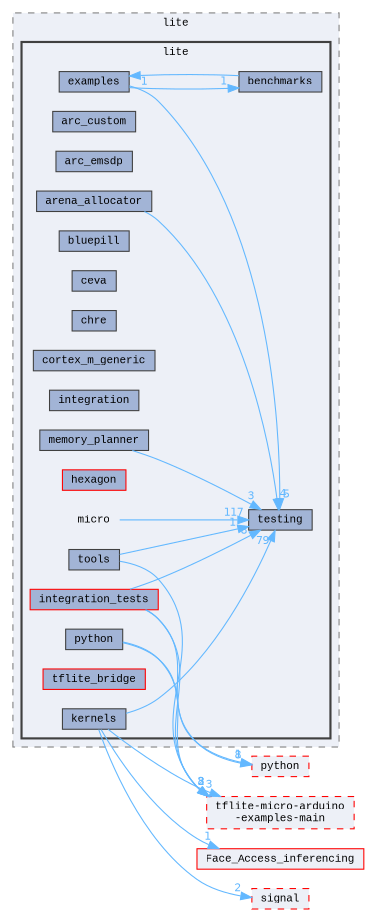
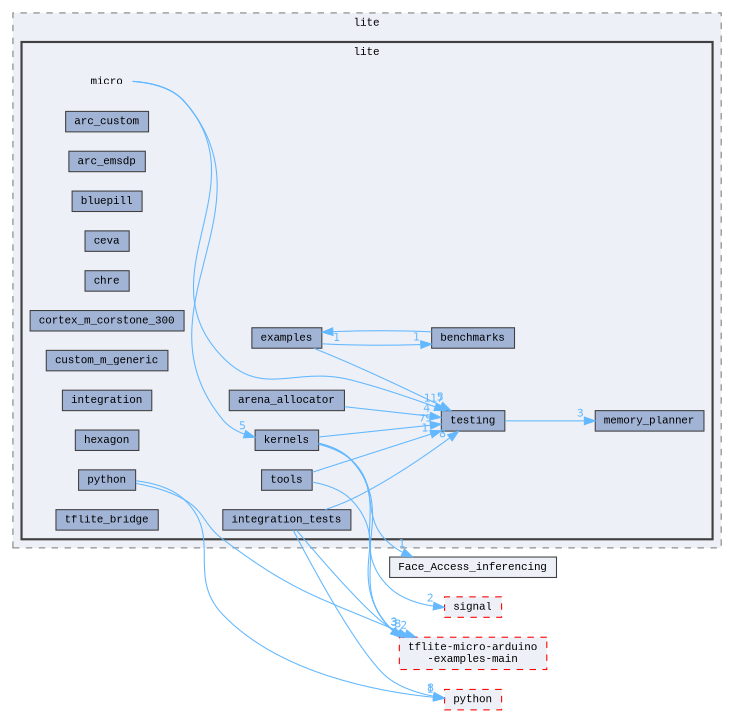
none -> (208, 245)
none -> (107, 321)
(94, 361) -> (107, 361)
(193, 475) -> (545, 421)
(94, 480) -> (107, 440)
(94, 600) -> (287, 520)
(94, 679) -> (107, 520)
(280, 859) -> (473, 567)
